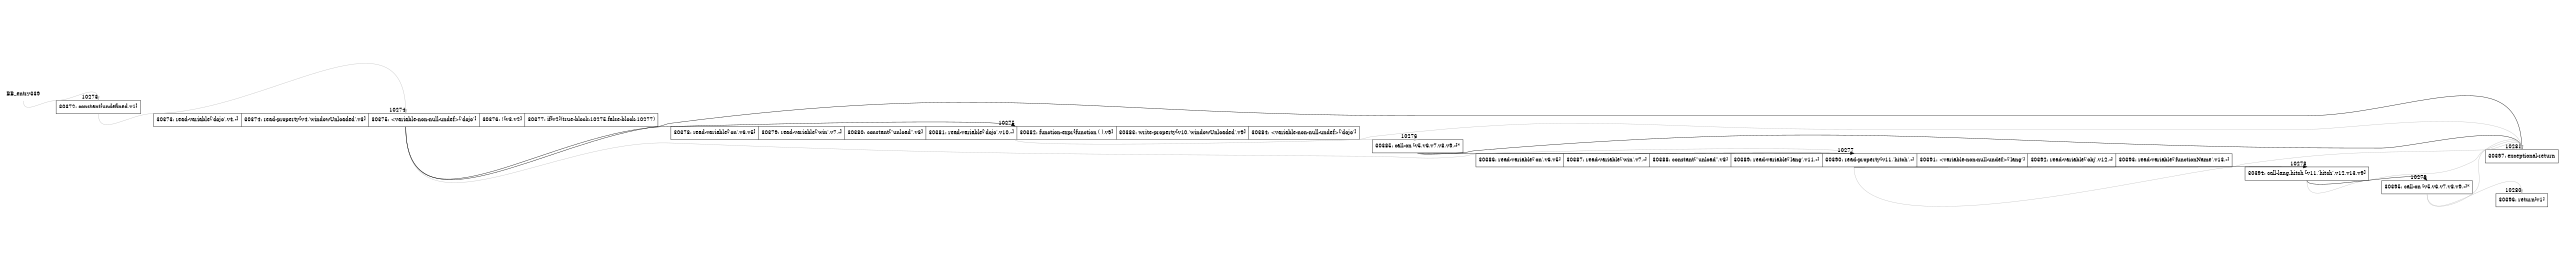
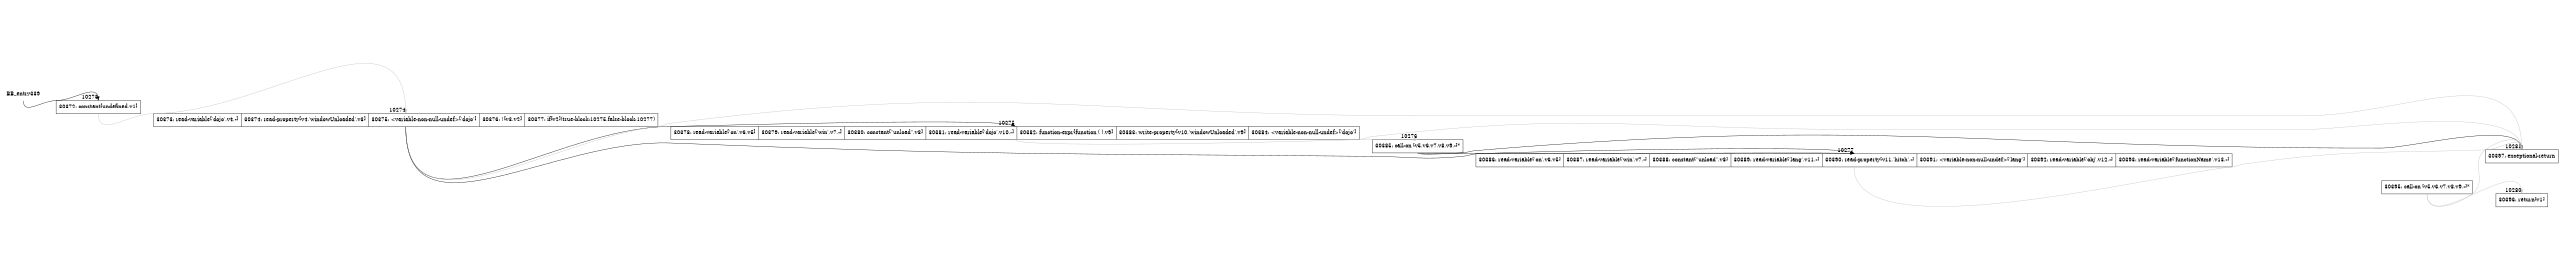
(60, 100) -> (60, 100)
(1458, 116) -> (1458, 116)
(1108, 154) -> (1108, 154)
(2307, 174) -> none
